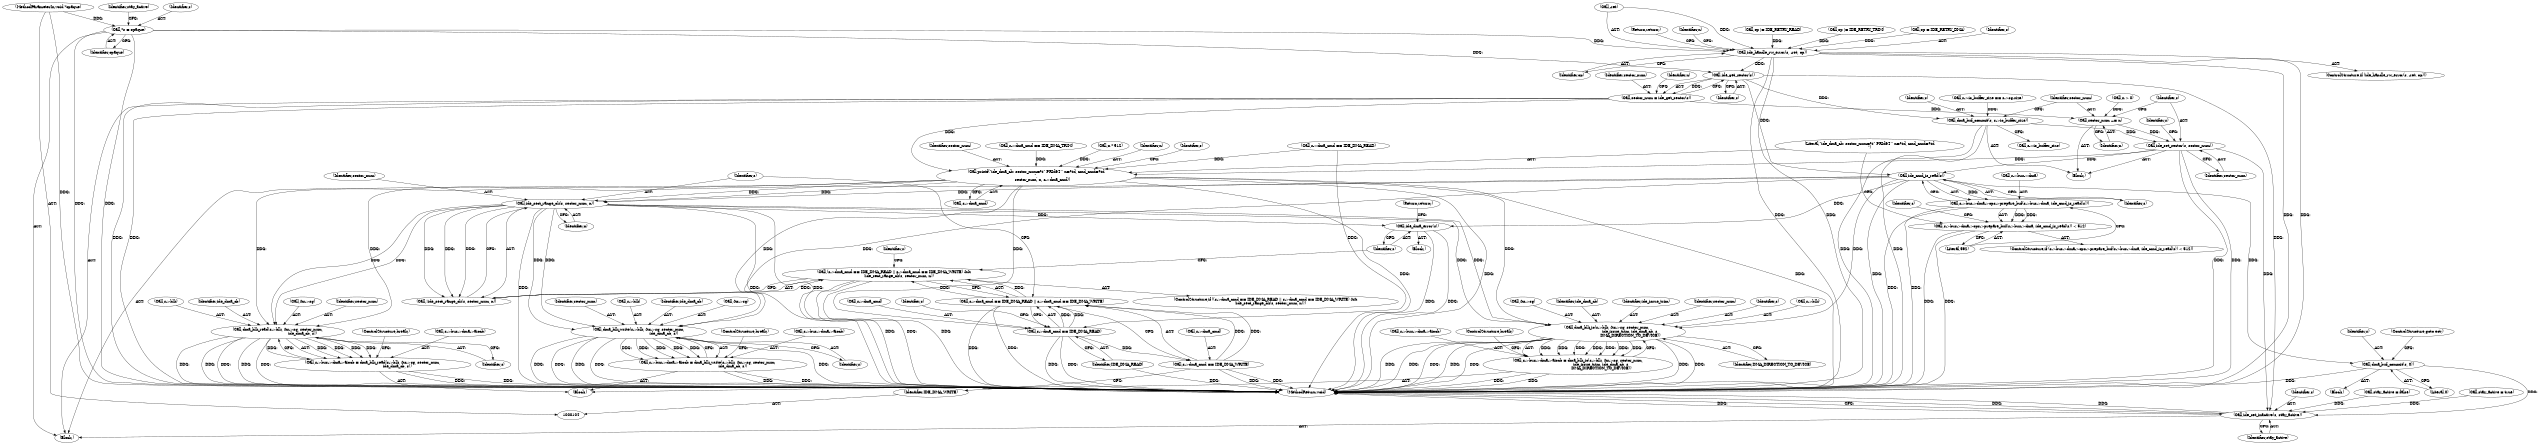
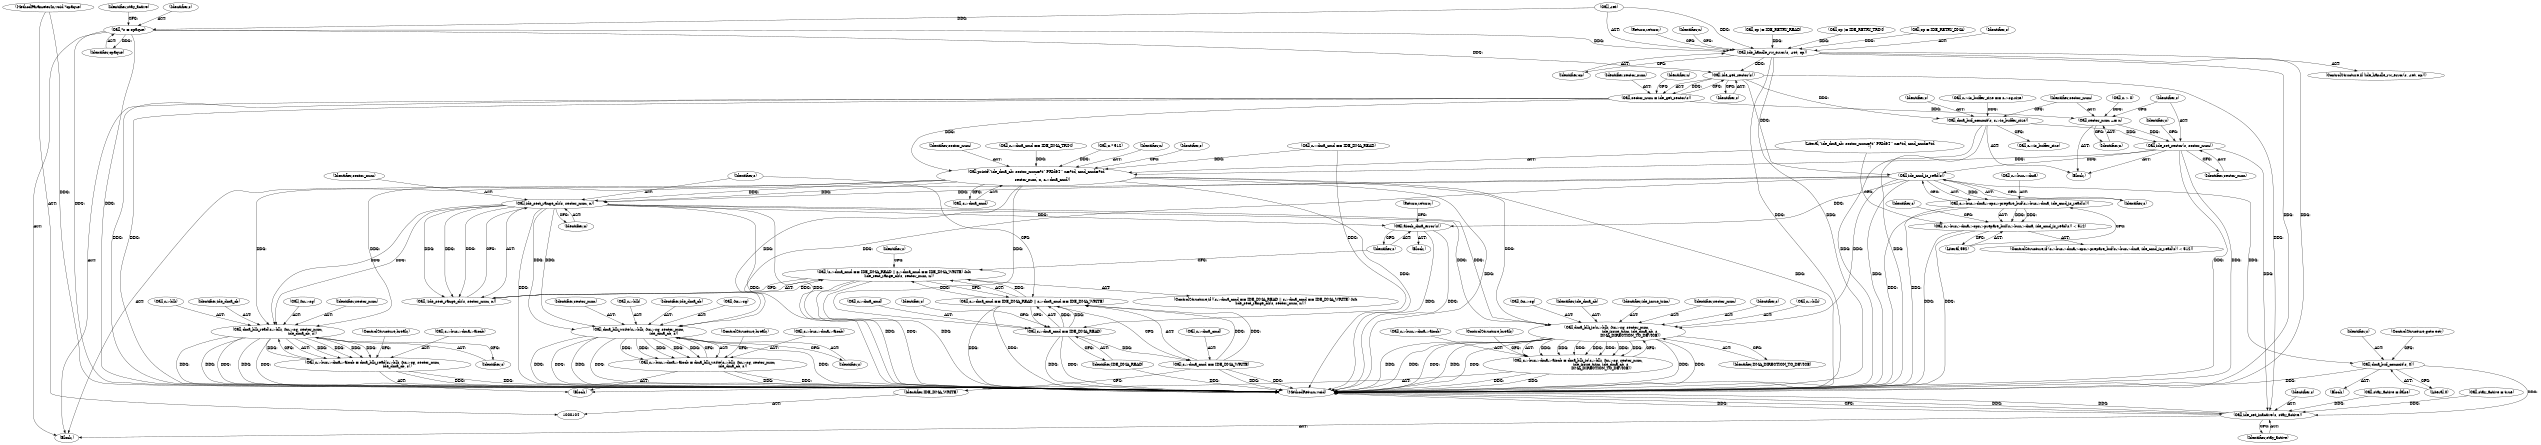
(88, 19) -> (875, 19)
(127, 41) -> (127, 41)
(1417, 227) -> (1417, 227)
